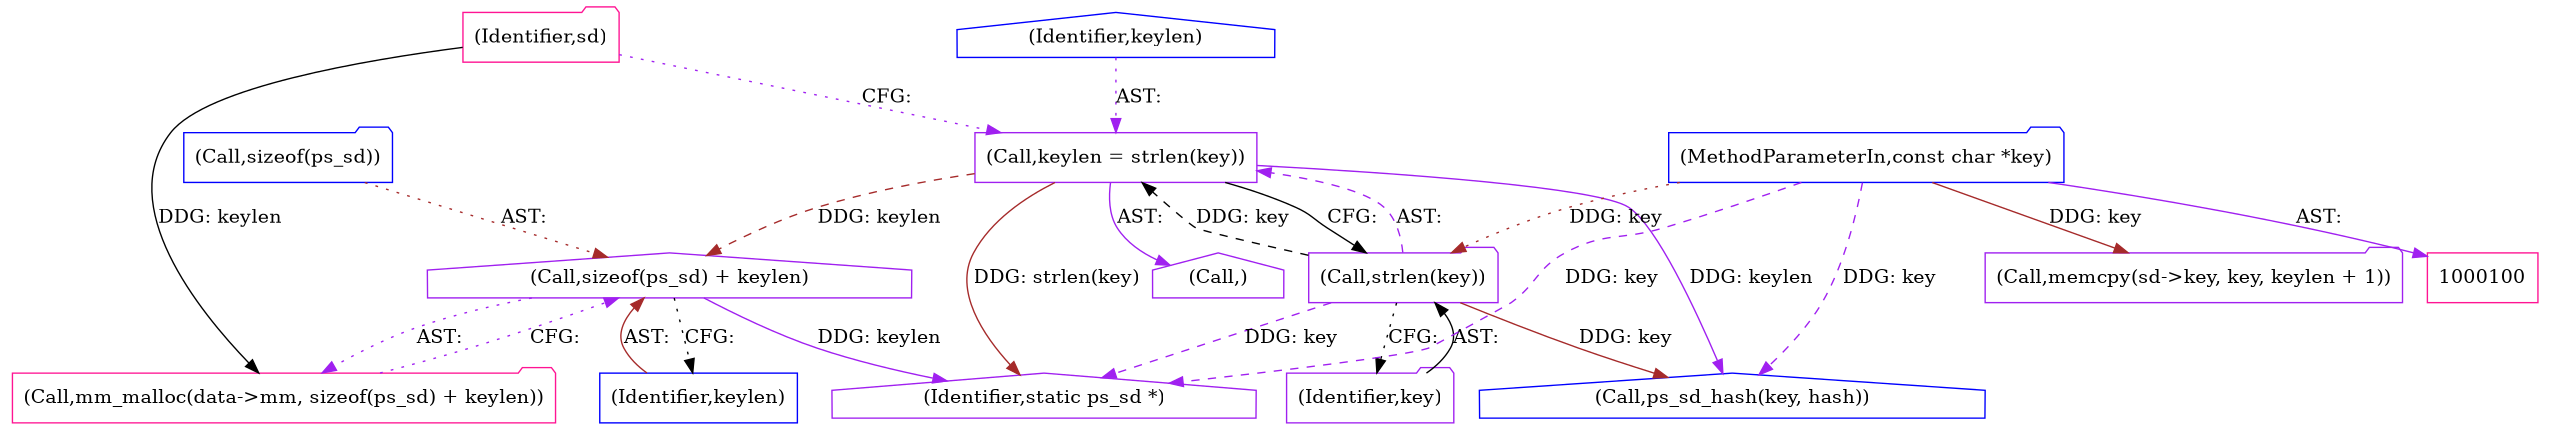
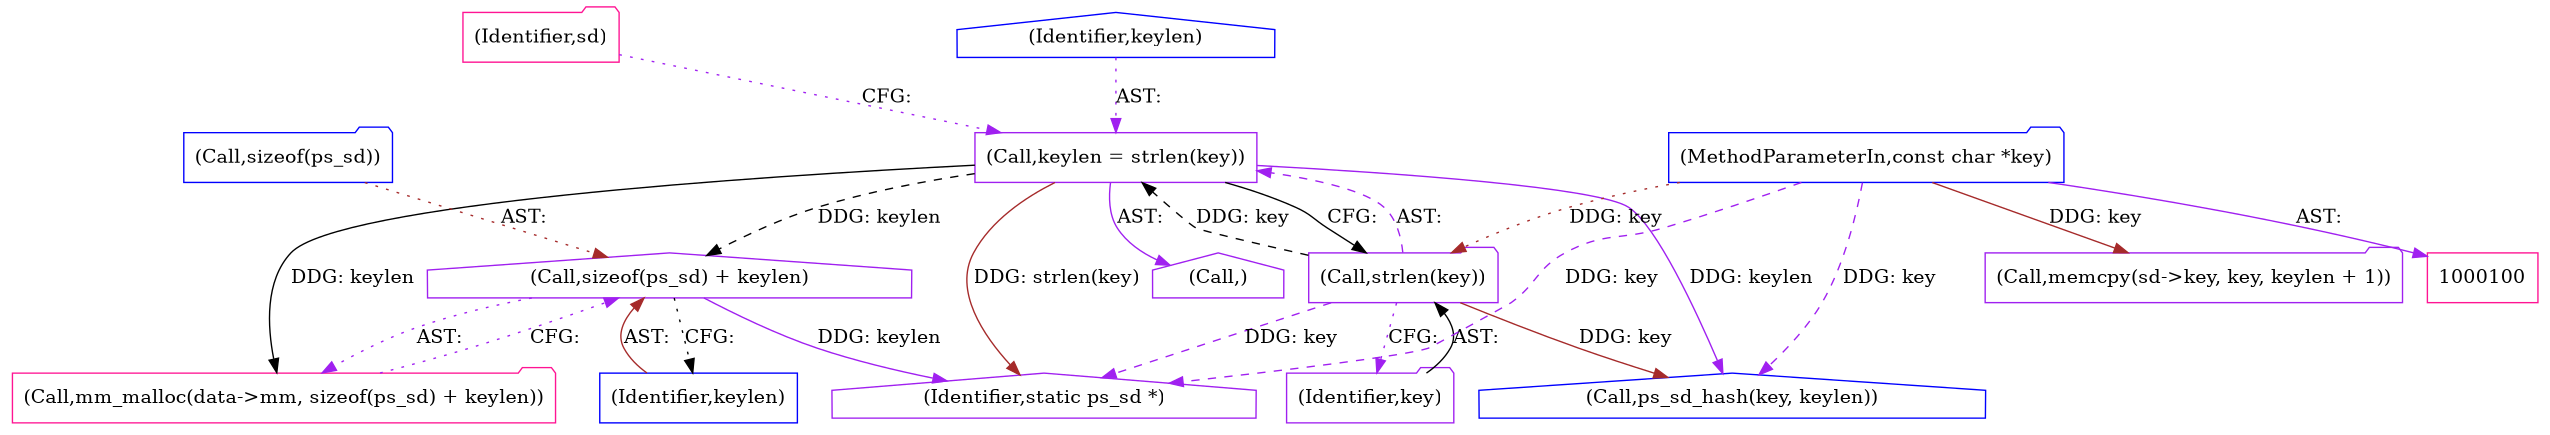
(187, 118) -> (574, 194)
(843, 200) -> (843, 200)
(1389, 331) -> (1389, 331)
(1732, 398) -> (1732, 398)
